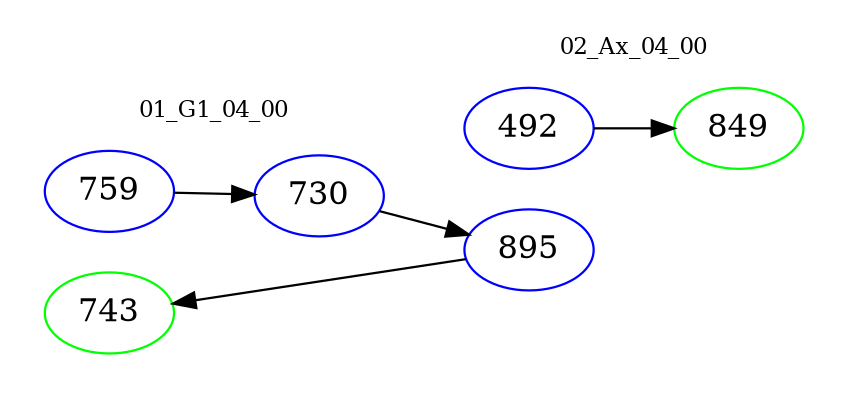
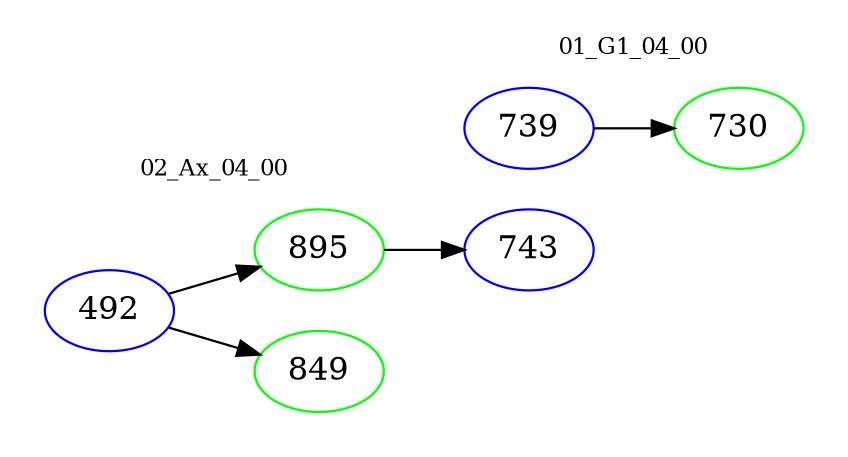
(109, 191) -> (529, 128)
(319, 196) -> (739, 128)
(415, 221) -> (203, 284)
(529, 250) -> (319, 250)
(109, 313) -> (529, 250)
